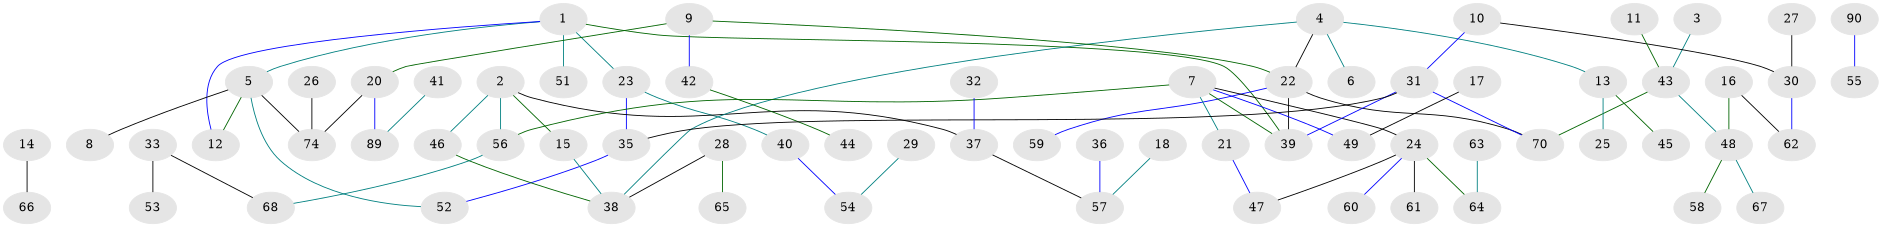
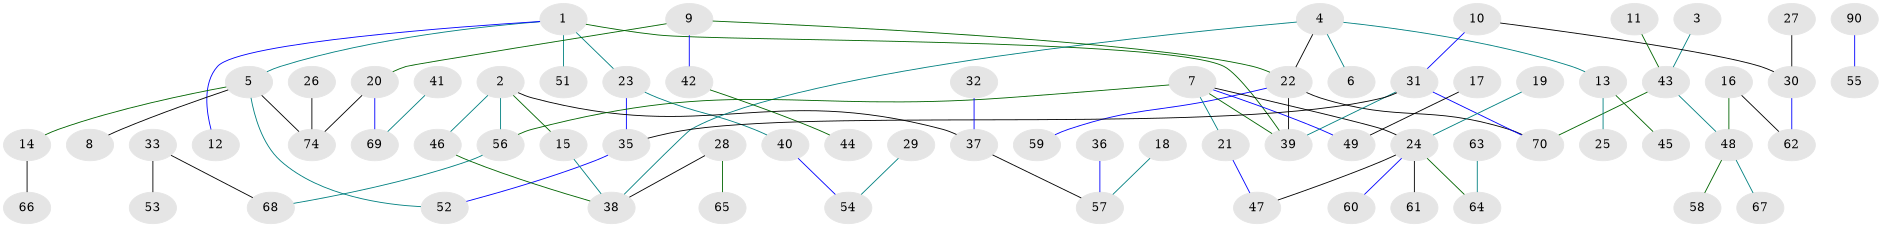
none -> (1540, 82)
(232, 114) -> (135, 107)
(1352, 114) -> (1352, 114)
(375, 145) -> (375, 145)
